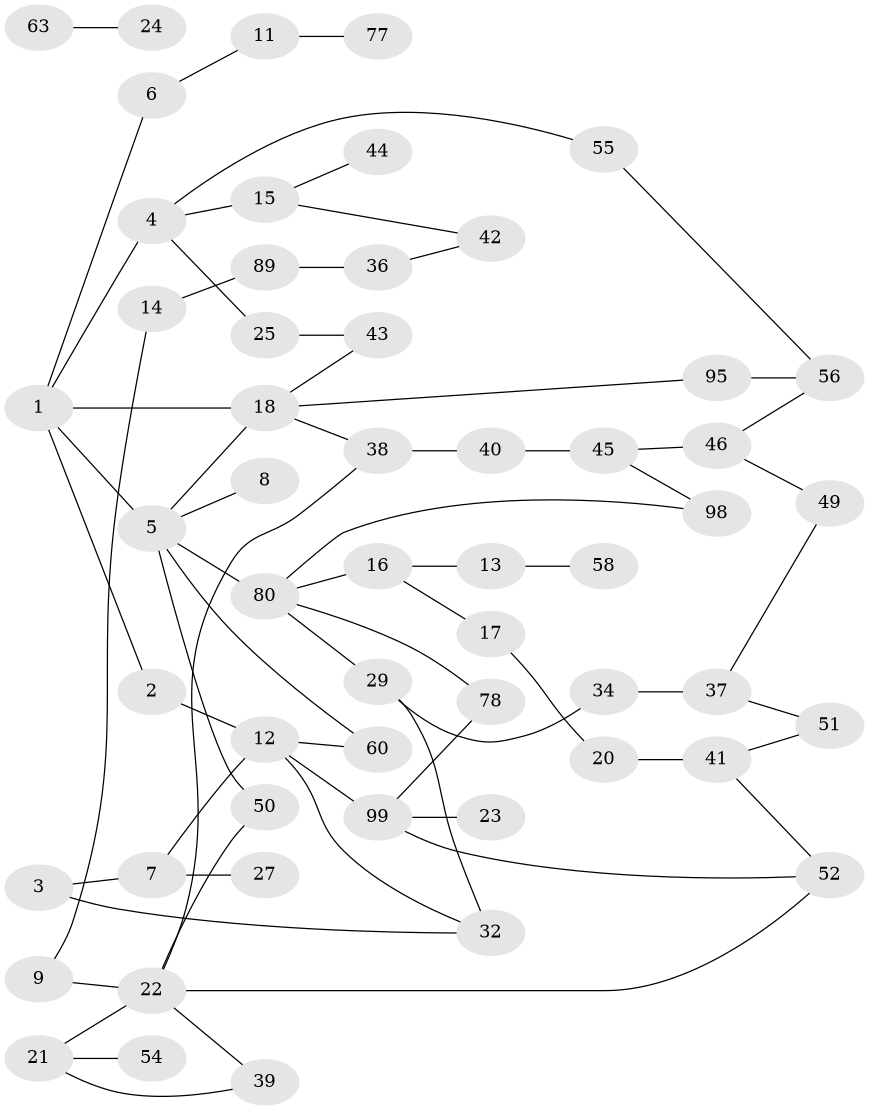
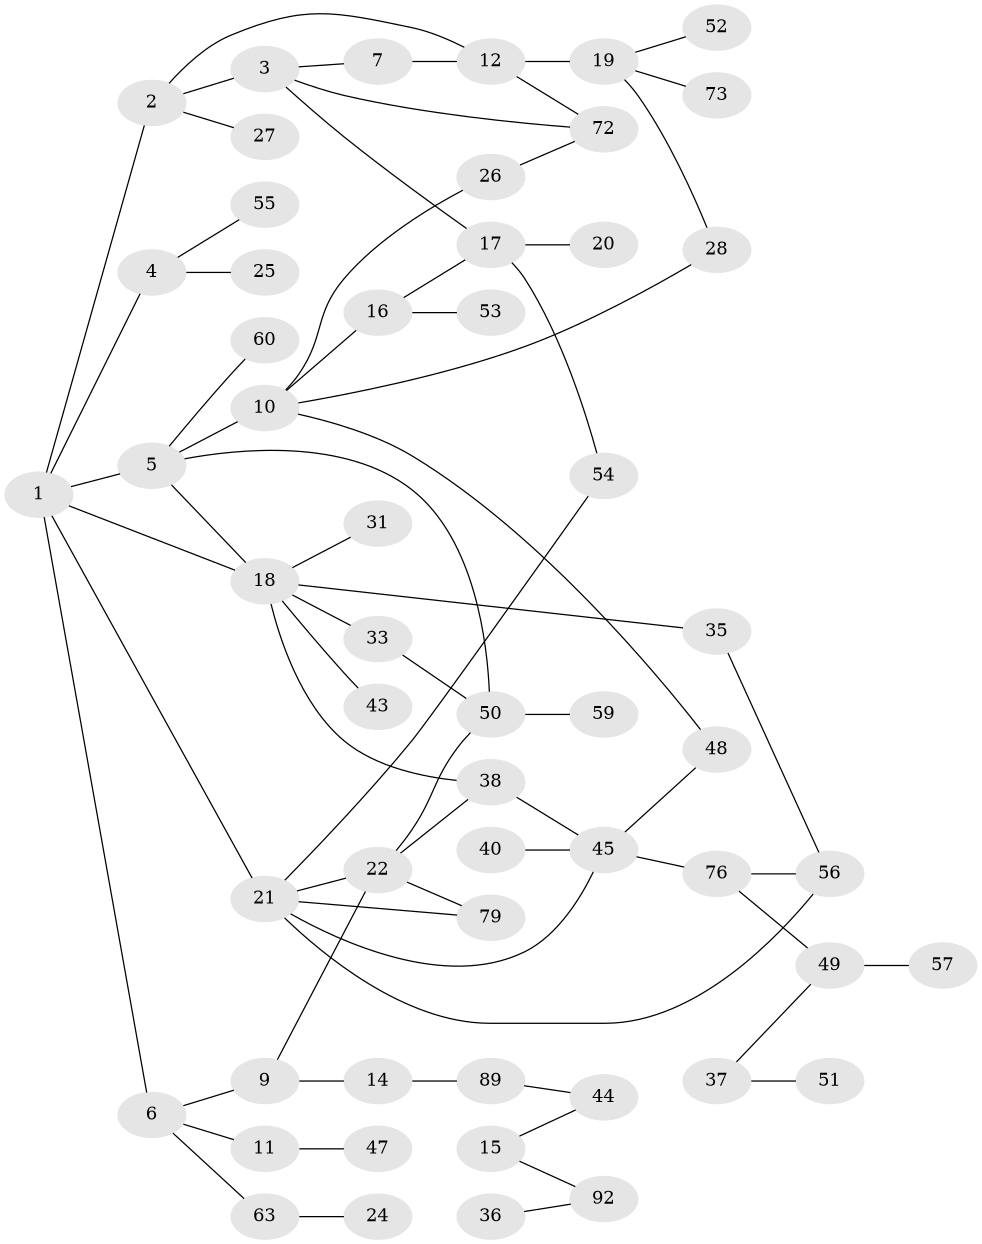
(378, 36) -> (378, 1149)
none -> (209, 86)
none -> (374, 160)
(209, 210) -> none
(491, 239) -> (604, 1199)
(717, 264) -> (556, 1023)
(322, 267) -> (547, 1089)
(322, 335) -> none
none -> (563, 354)
(717, 378) -> (717, 632)
(717, 446) -> (717, 874)
(435, 451) -> (547, 816)
(265, 481) -> none
(717, 514) -> (717, 750)
none -> (378, 524)
(491, 566) -> (491, 313)
(604, 566) -> none
(265, 596) -> (265, 408)
none -> (378, 639)
(378, 682) -> (491, 177)
(604, 692) -> none
none -> (152, 697)
(491, 702) -> (717, 250)
none -> (604, 714)
(321, 745) -> none
(717, 760) -> none
(378, 817) -> (604, 62)
(491, 817) -> (717, 95)
(219, 875) -> (209, 120)
(491, 933) -> (604, 129)
none -> (457, 966)
none -> (943, 966)
(511, 991) -> none
(265, 1082) -> (491, 918)
none -> (209, 1098)
none -> (209, 1166)
